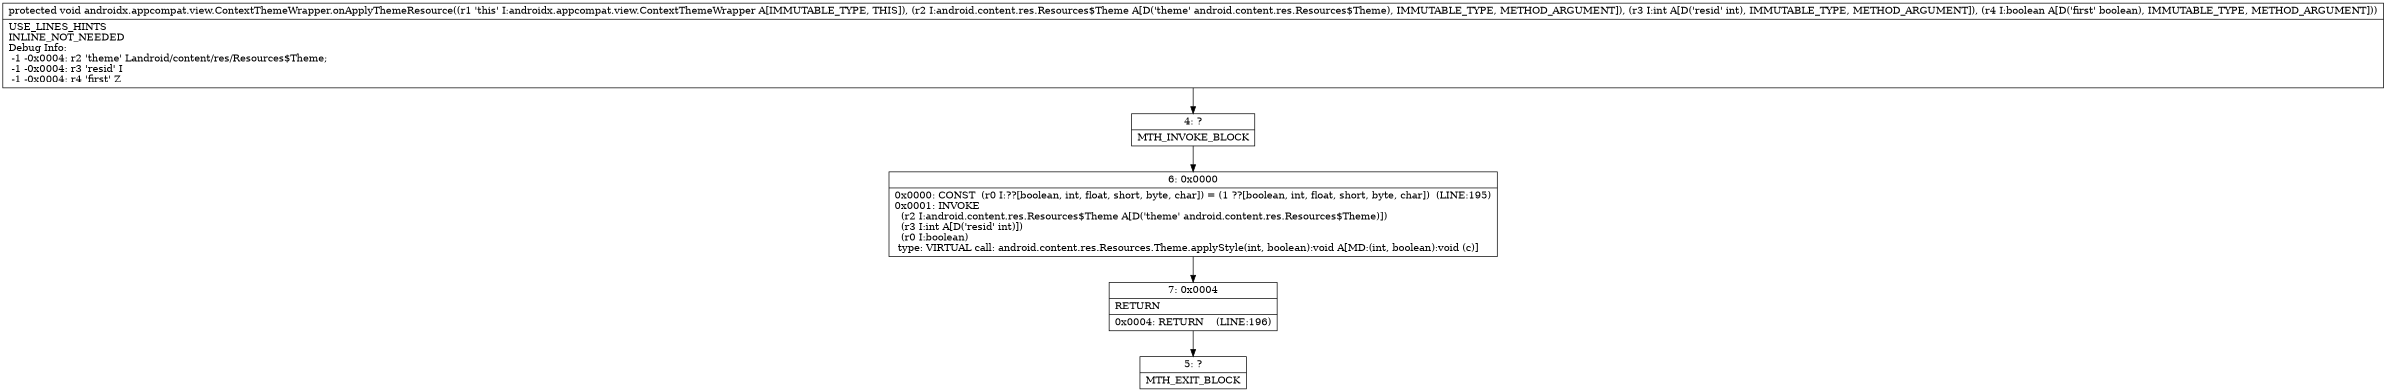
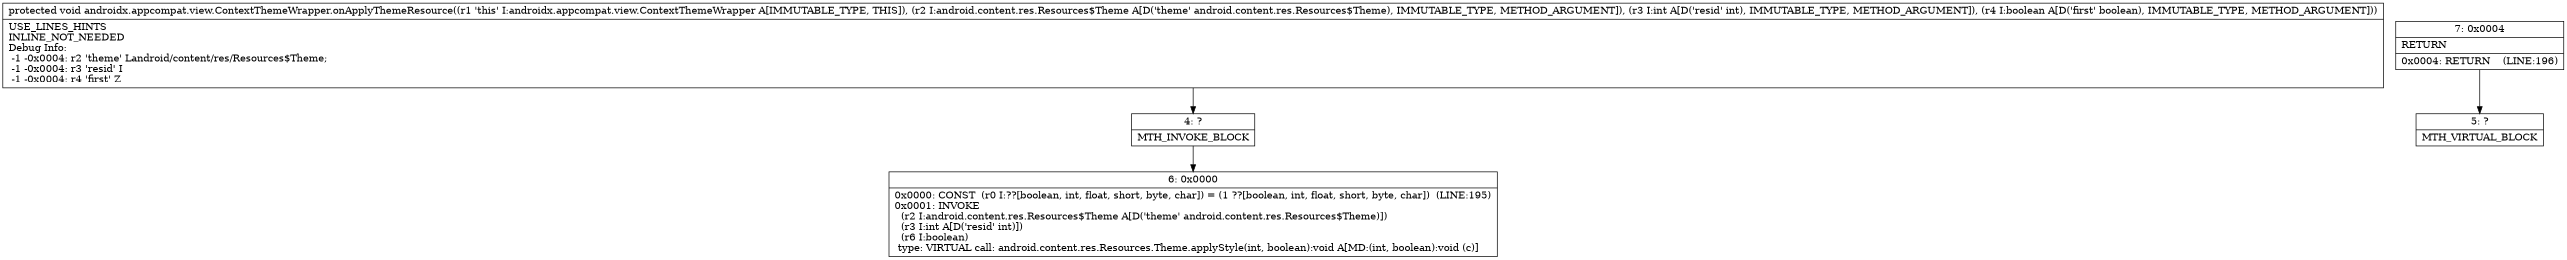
(932, 238) -> (932, 238)
(1193, 266) -> none
(1193, 380) -> (2480, 138)
